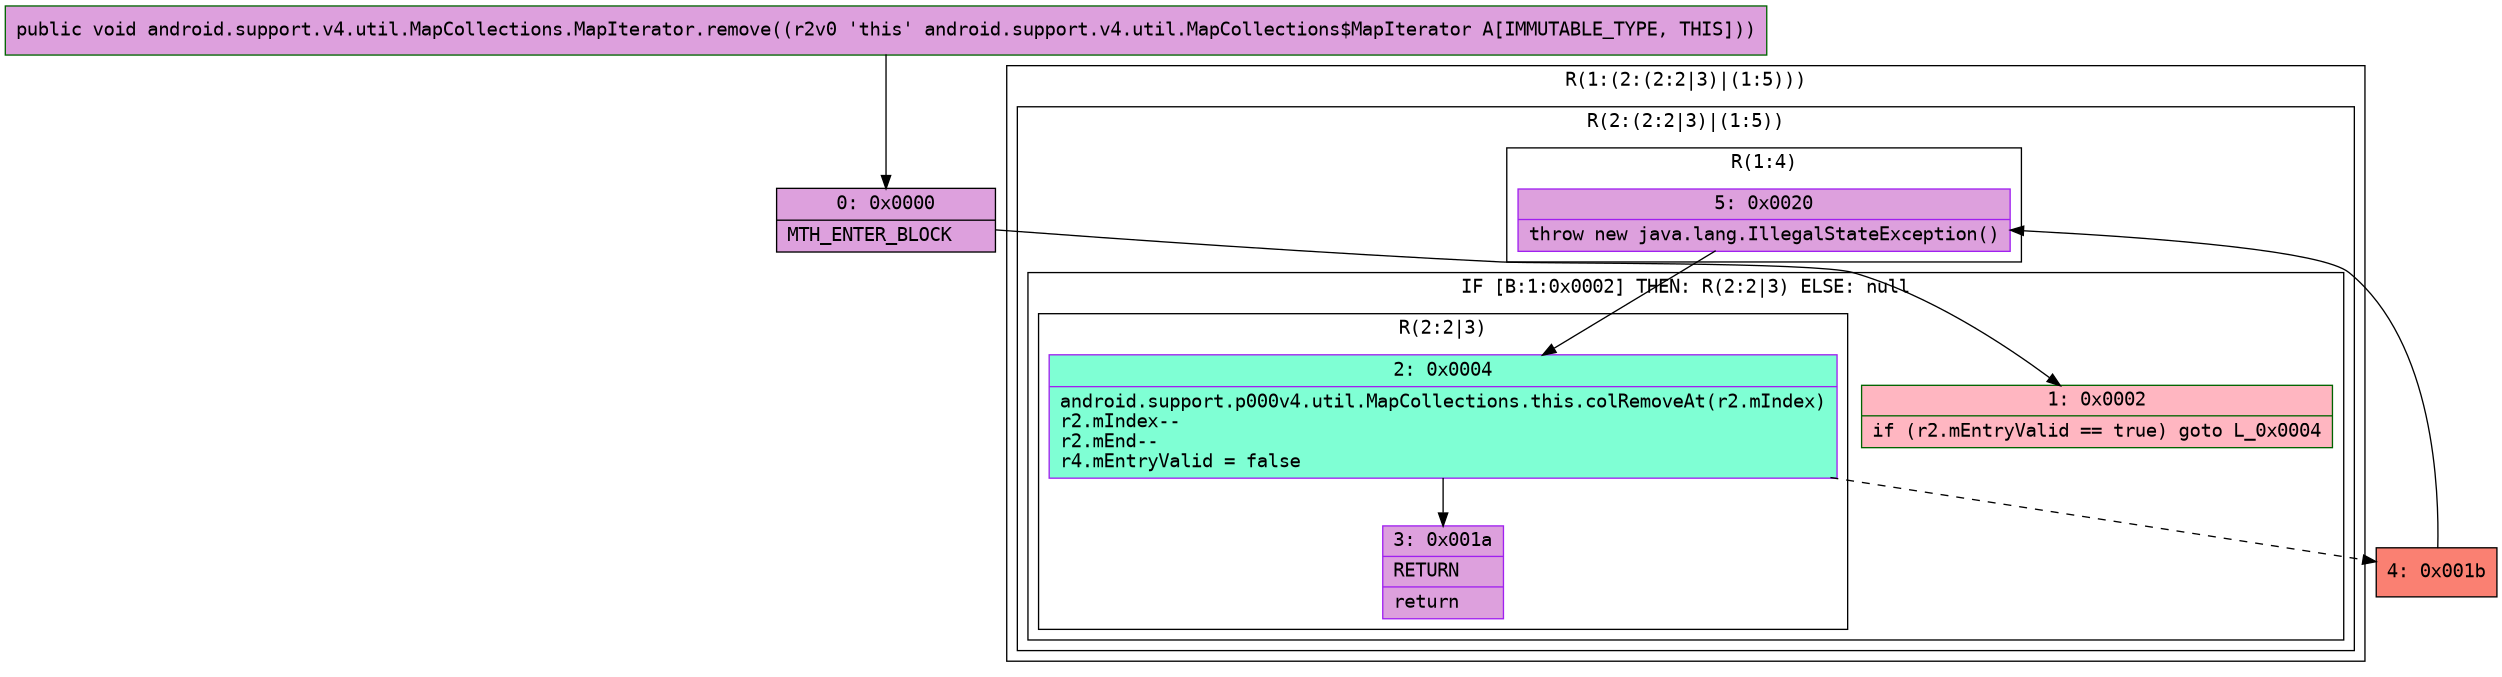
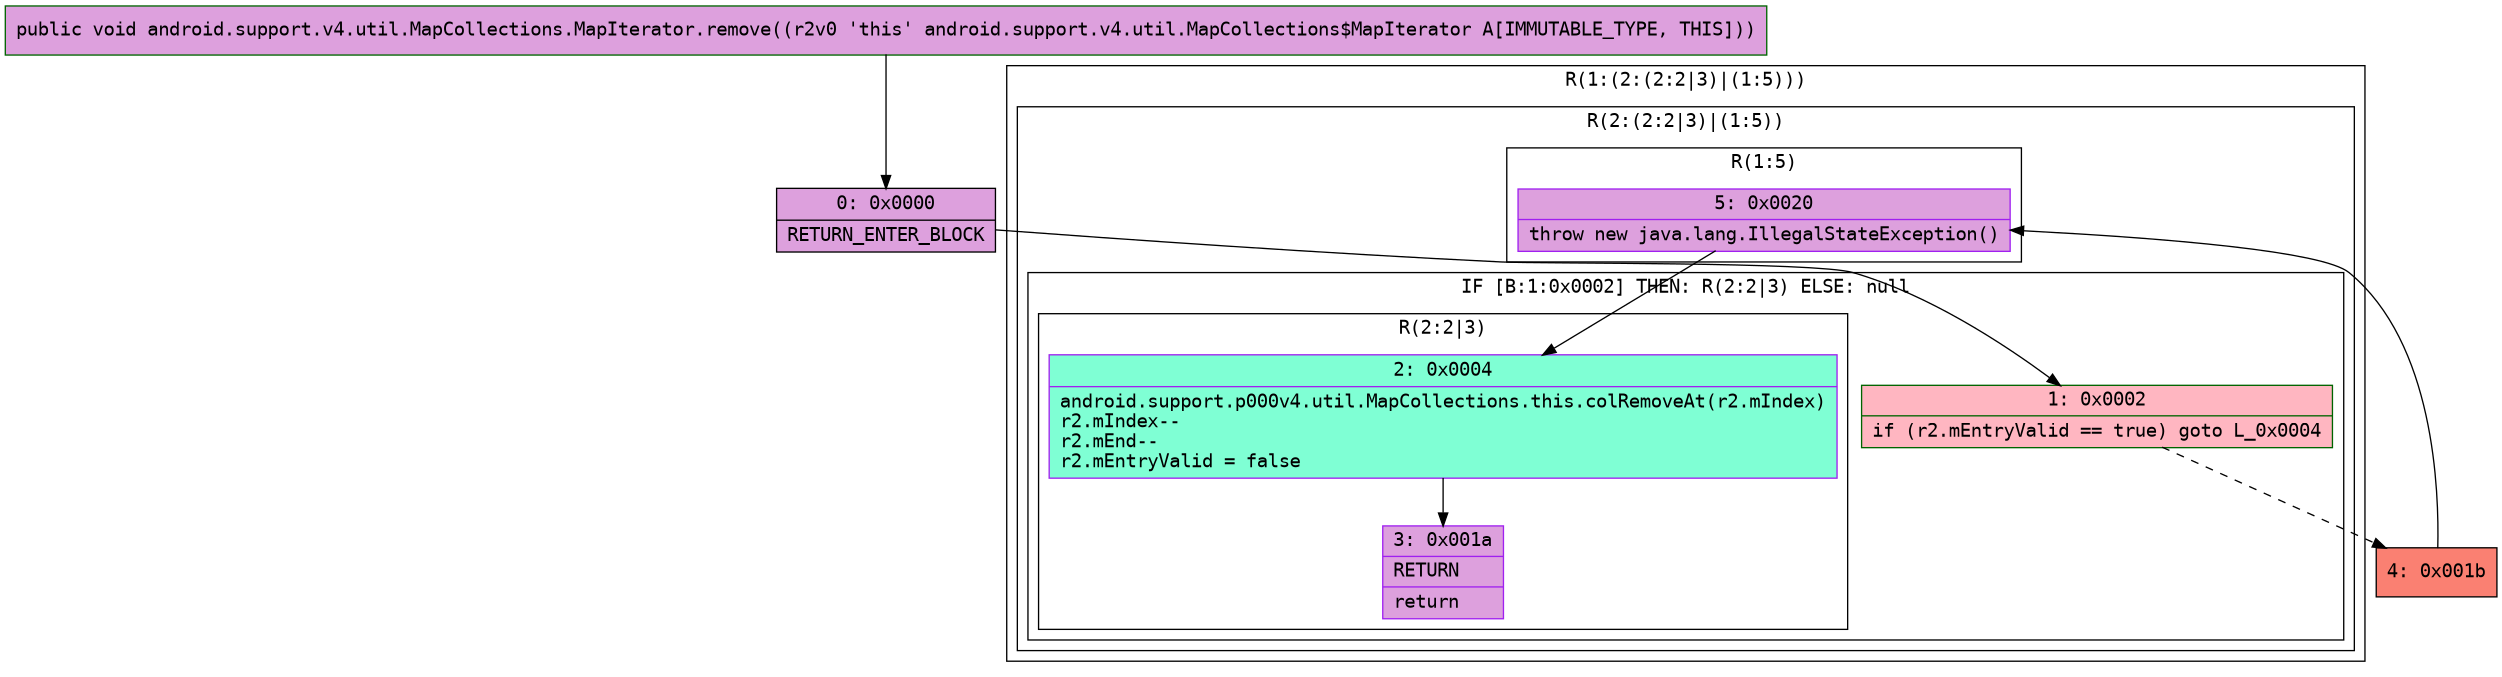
(1764, 163) -> (1764, 163)
(869, 235) -> (886, 235)
(1180, 462) -> (1180, 462)
(2097, 519) -> (2268, 495)
